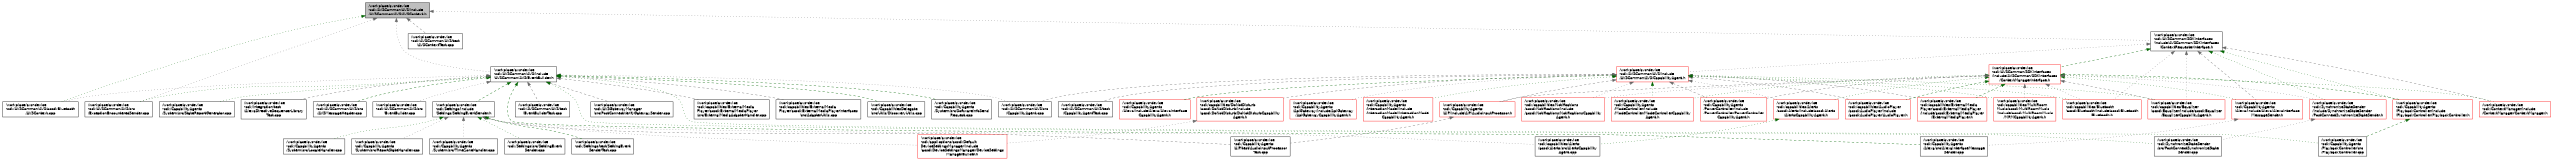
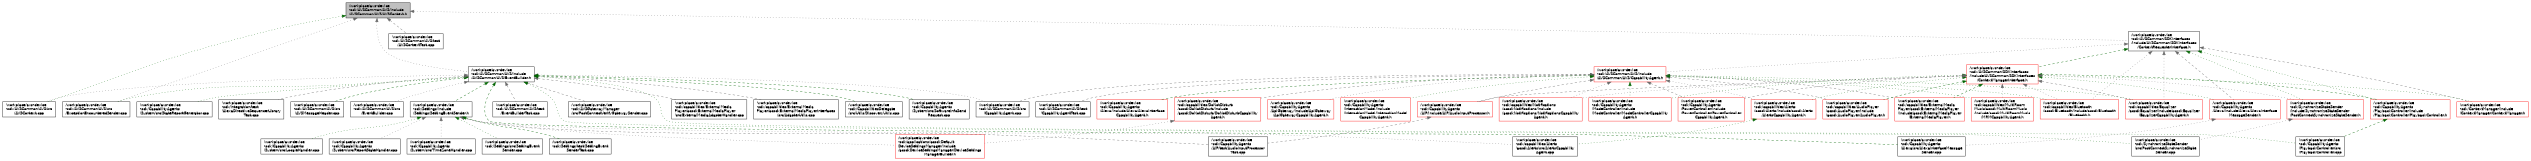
(40, 109) -> (29, 109)
